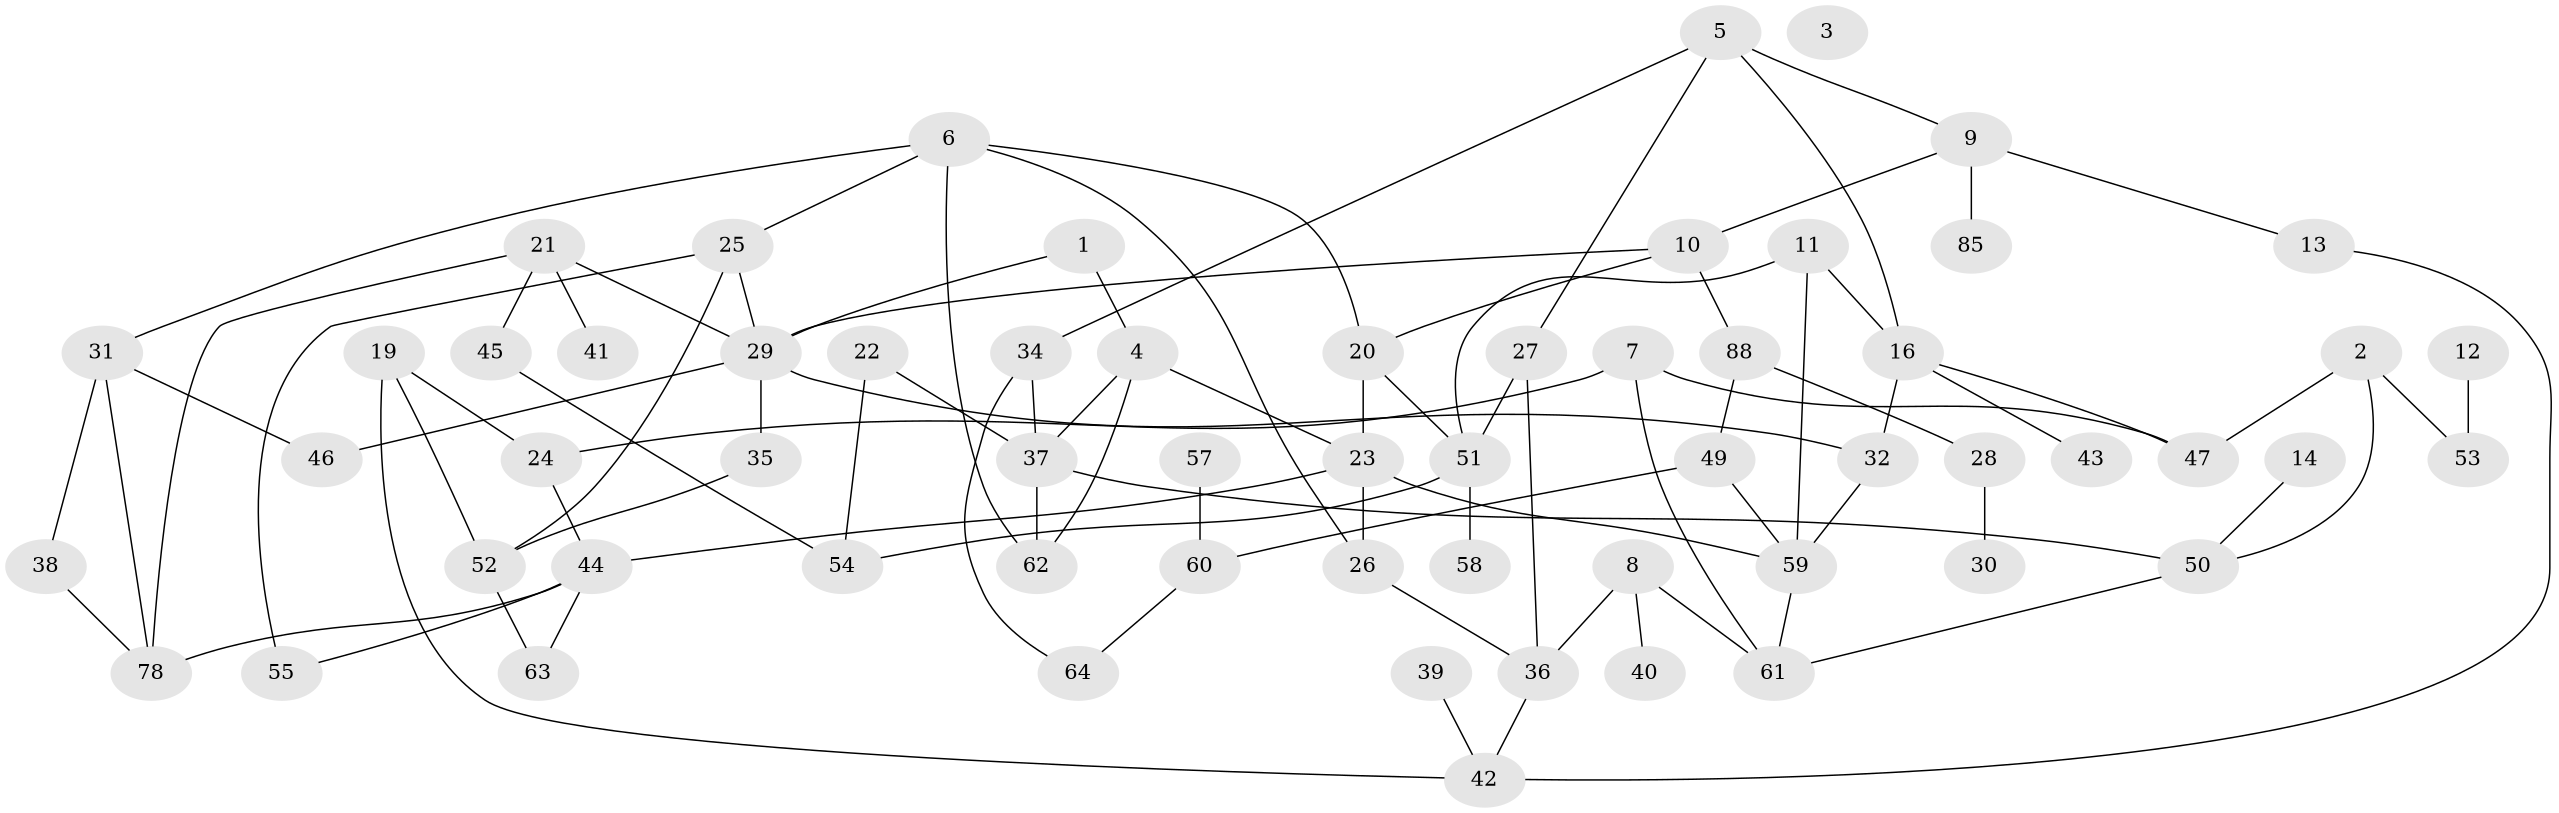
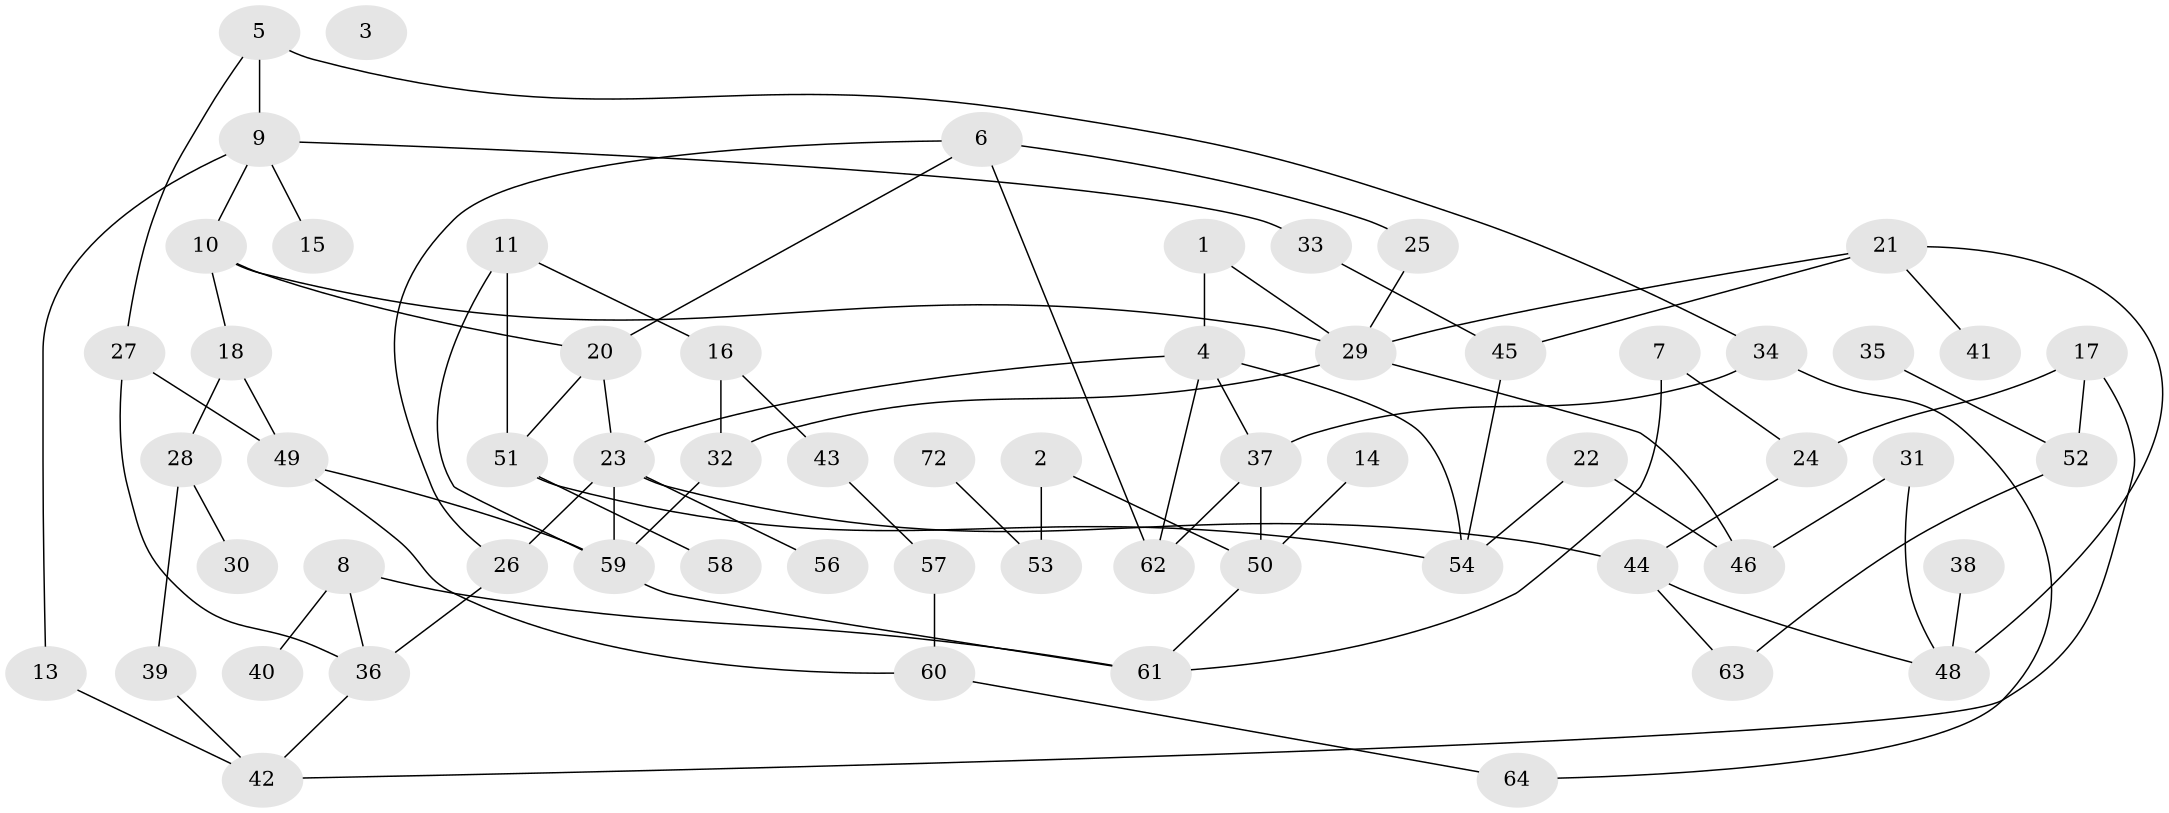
(1834, 174) -> none
(516, 214) -> none
none -> (1311, 246)
(1971, 246) -> (313, 246)
(384, 353) -> (2087, 353)
(1740, 353) -> (231, 353)
(2468, 353) -> (934, 460)
(933, 394) -> (1666, 513)
none -> (1374, 406)
(1498, 406) -> (198, 401)
(761, 407) -> none
(640, 428) -> none
(74, 460) -> none
(2198, 460) -> none
none -> (881, 513)
none -> (169, 563)
none -> (828, 567)
(151, 673) -> (1949, 673)
(282, 673) -> none
